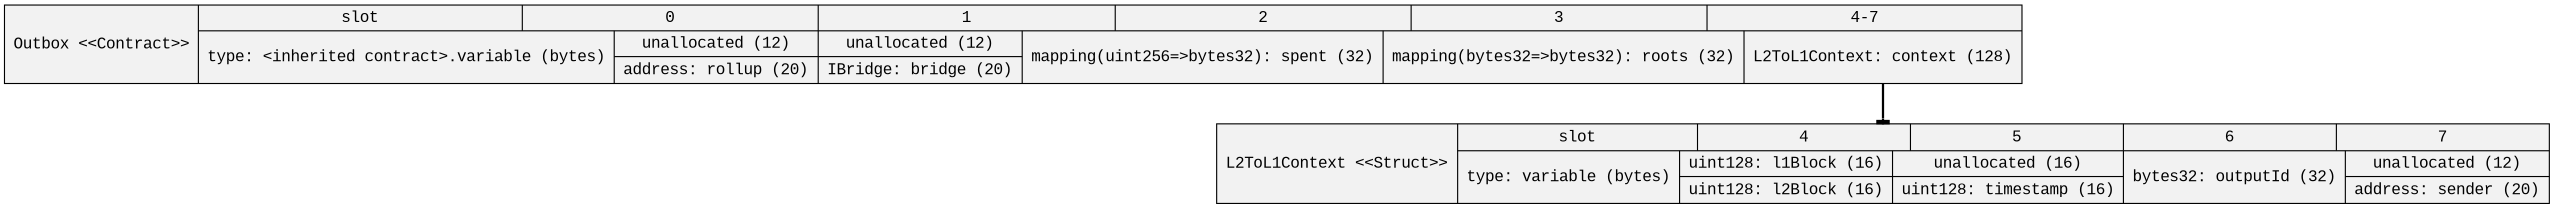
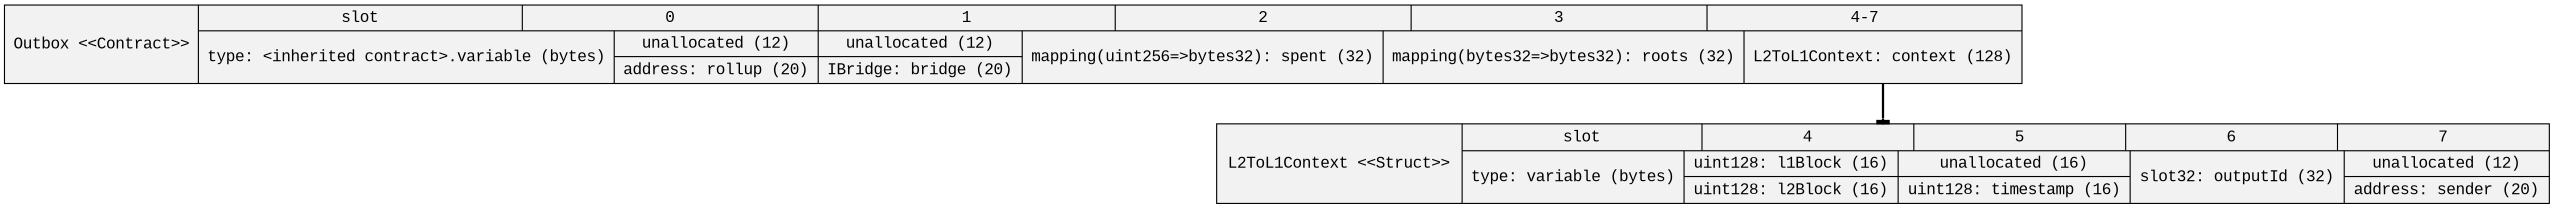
(2234, 177) -> (2237, 177)
